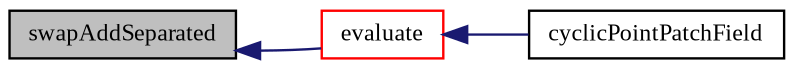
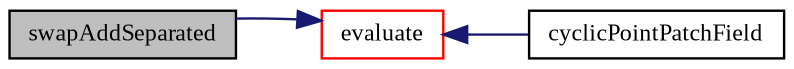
(291, 50) -> (267, 19)
